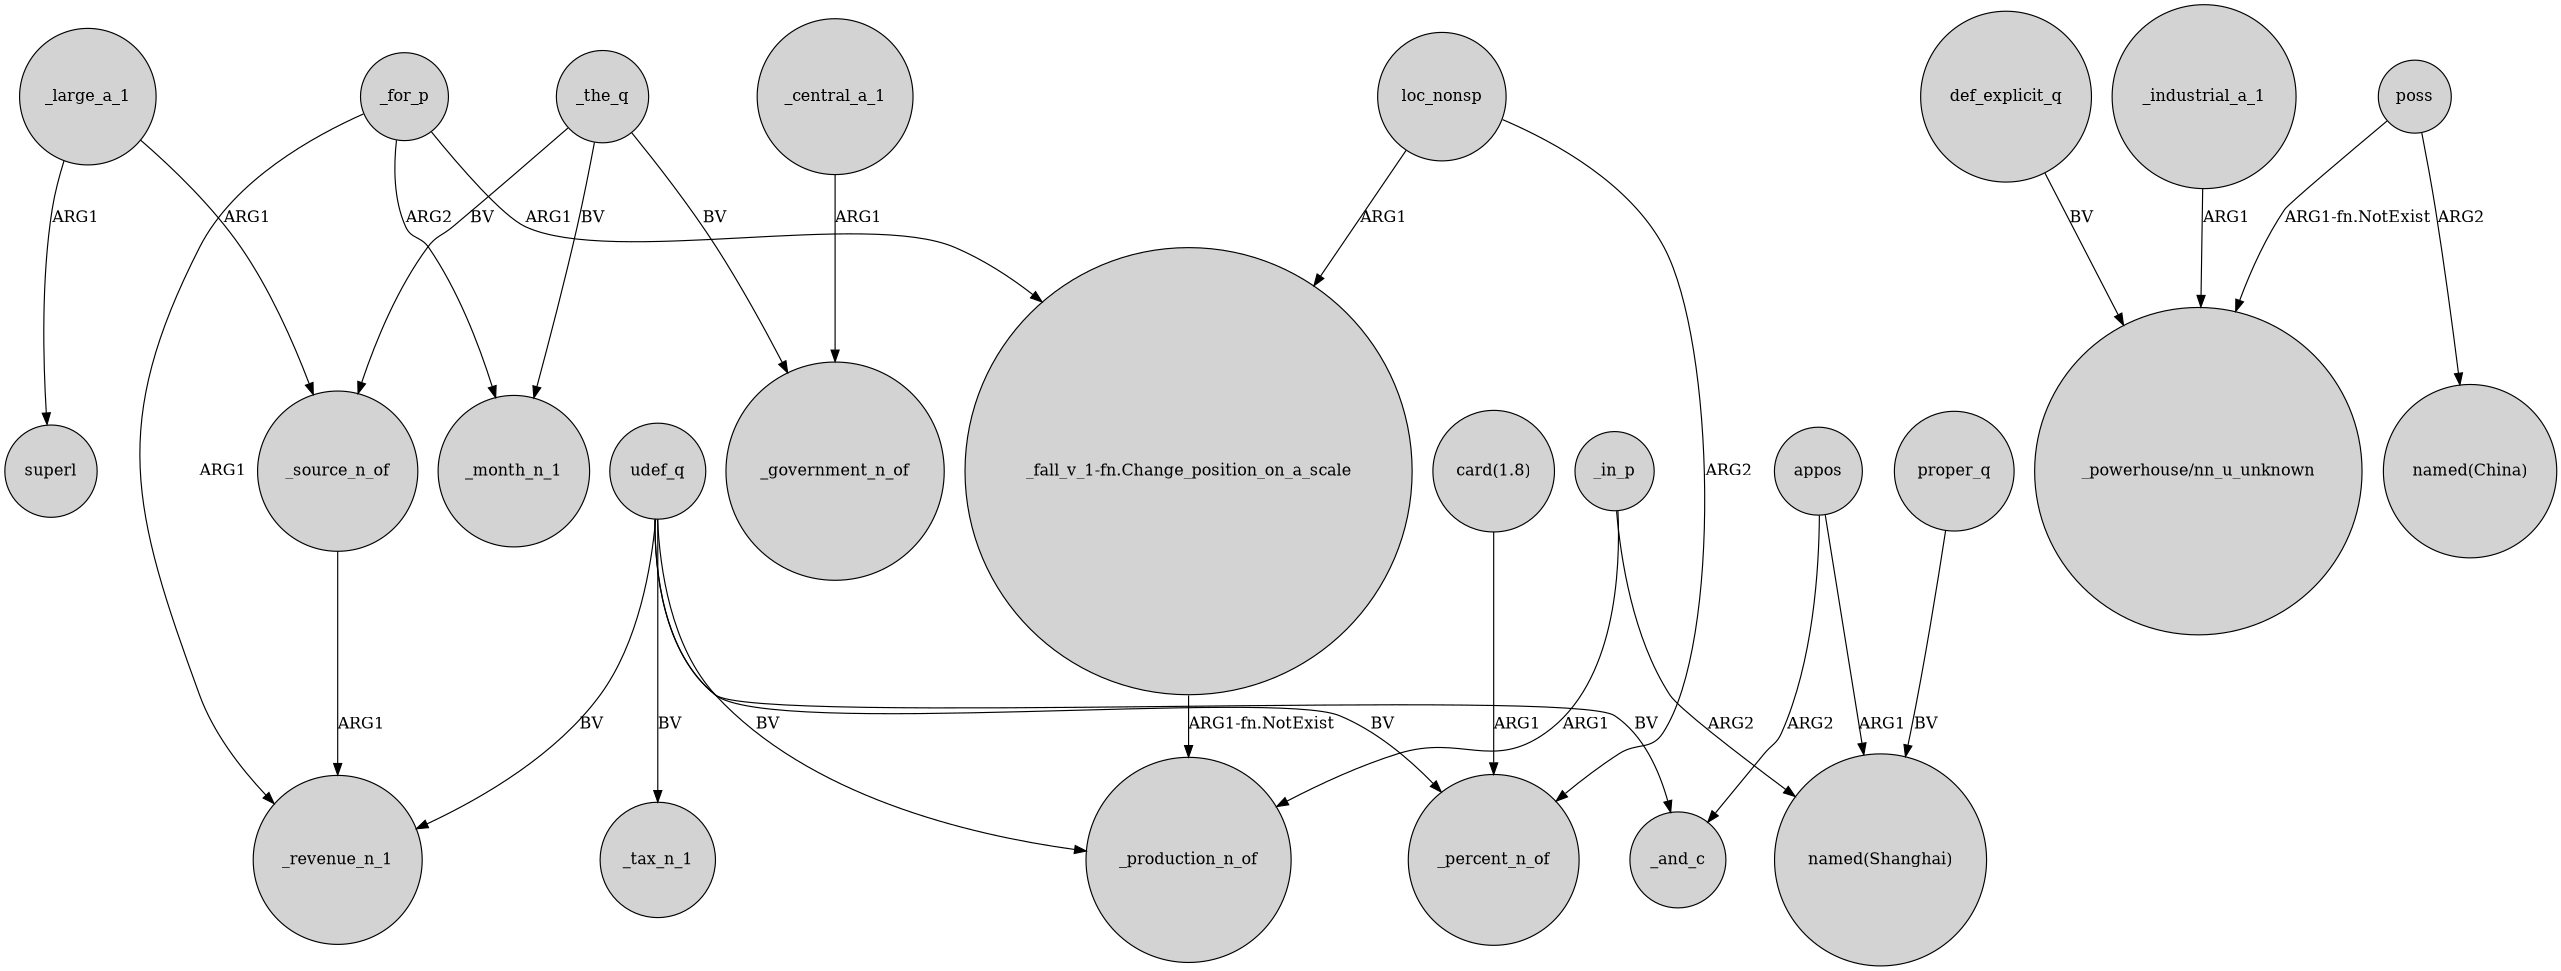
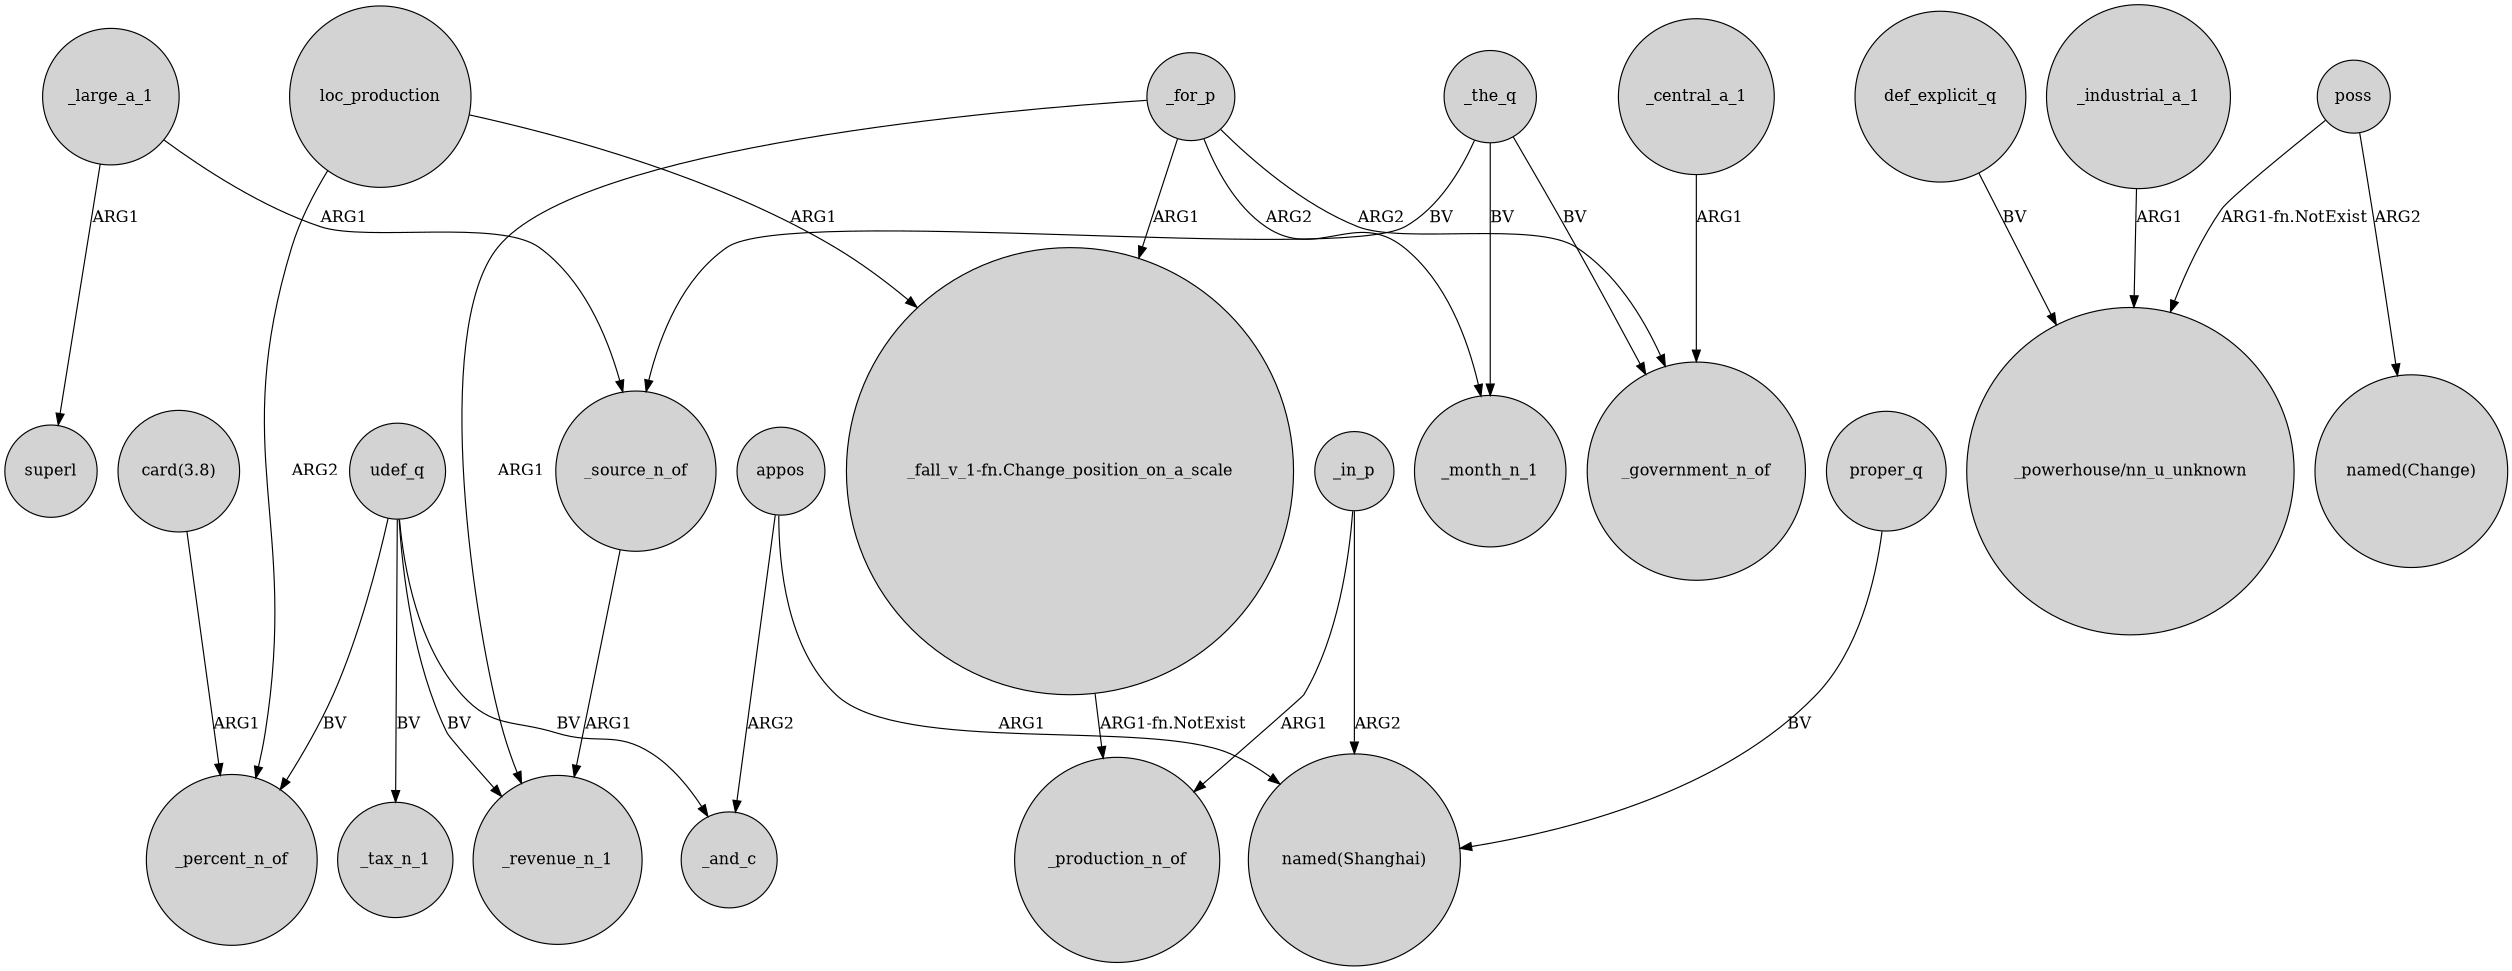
(1442, 97) -> (380, 97)
none -> (1453, 234)
(1494, 471) -> (179, 471)
(2470, 471) -> (2411, 471)
(797, 760) -> none
